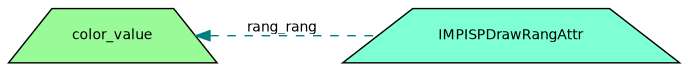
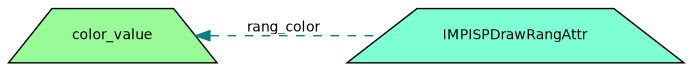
(280, 28) -> (282, 28)
